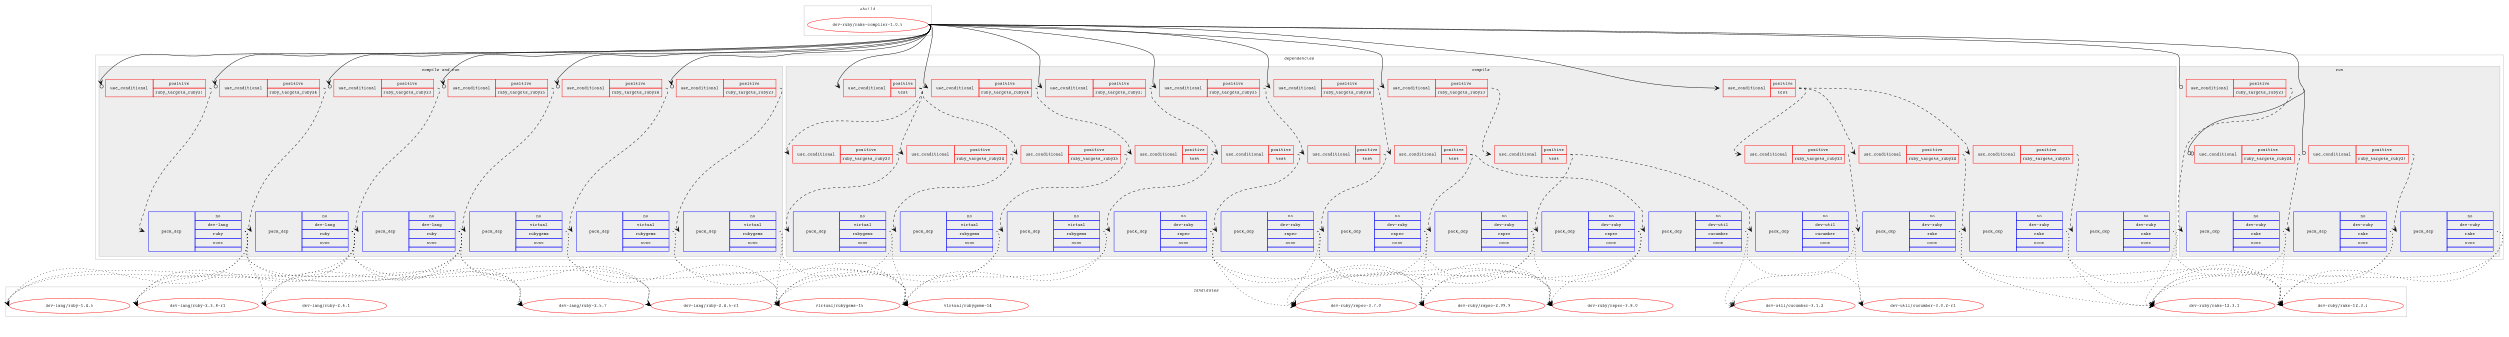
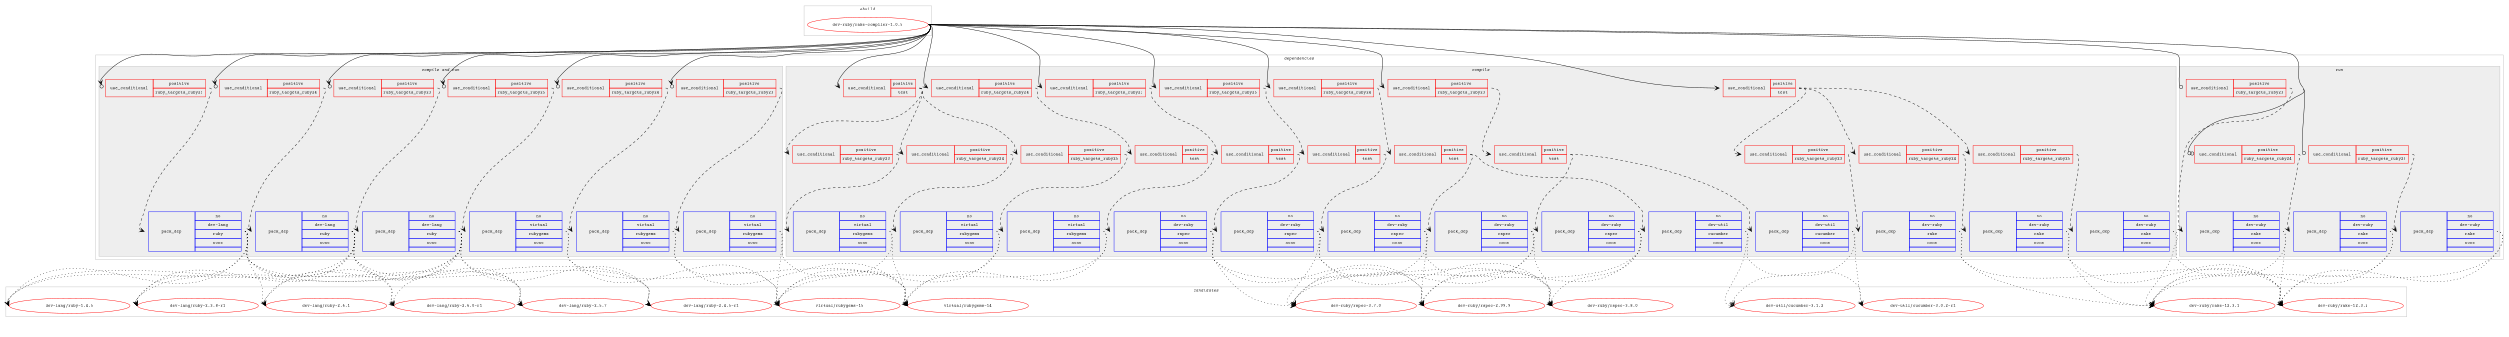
none -> (455, 306)
